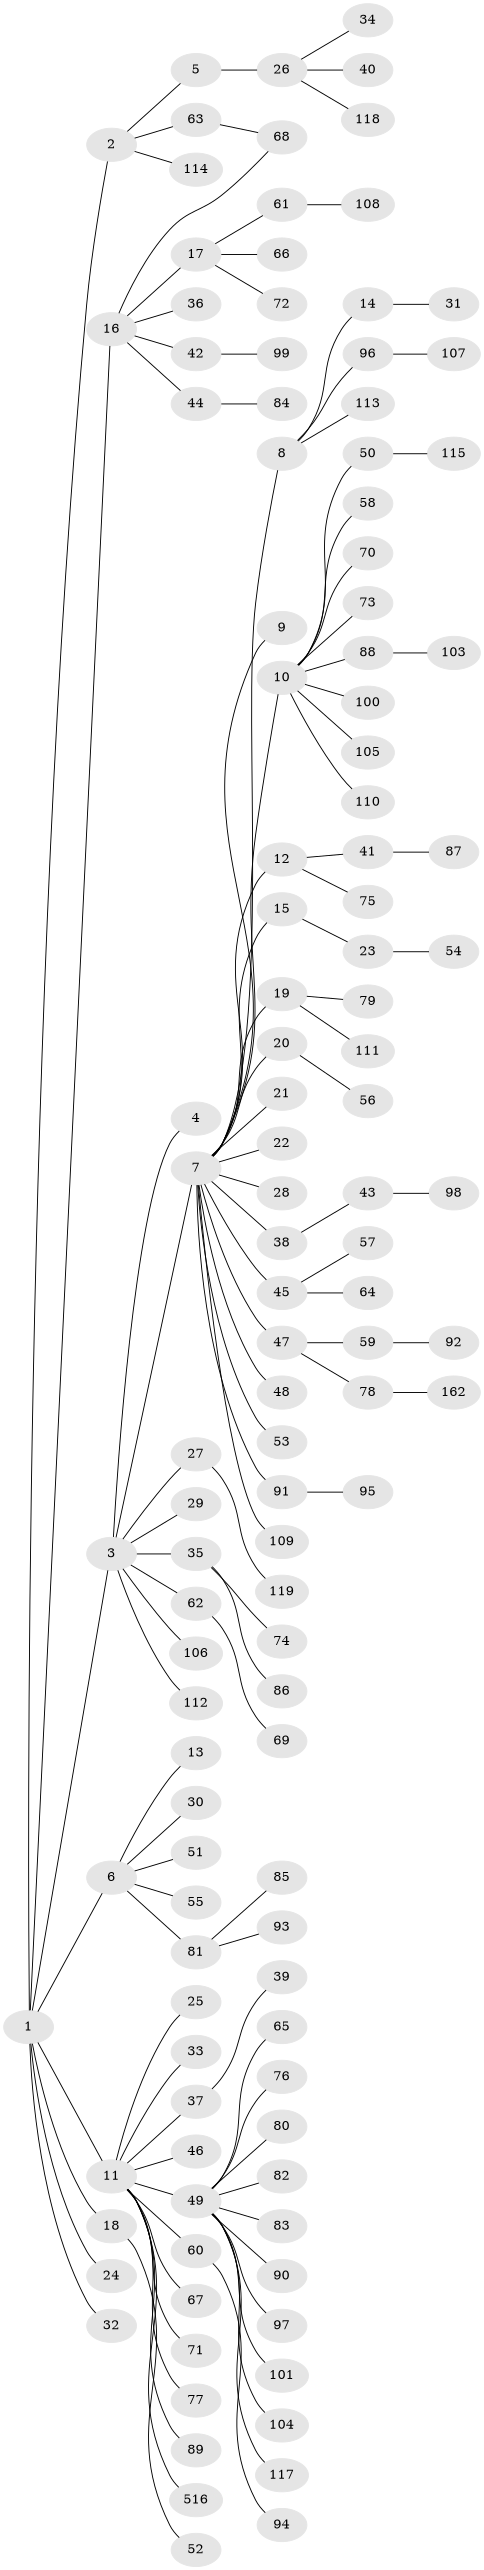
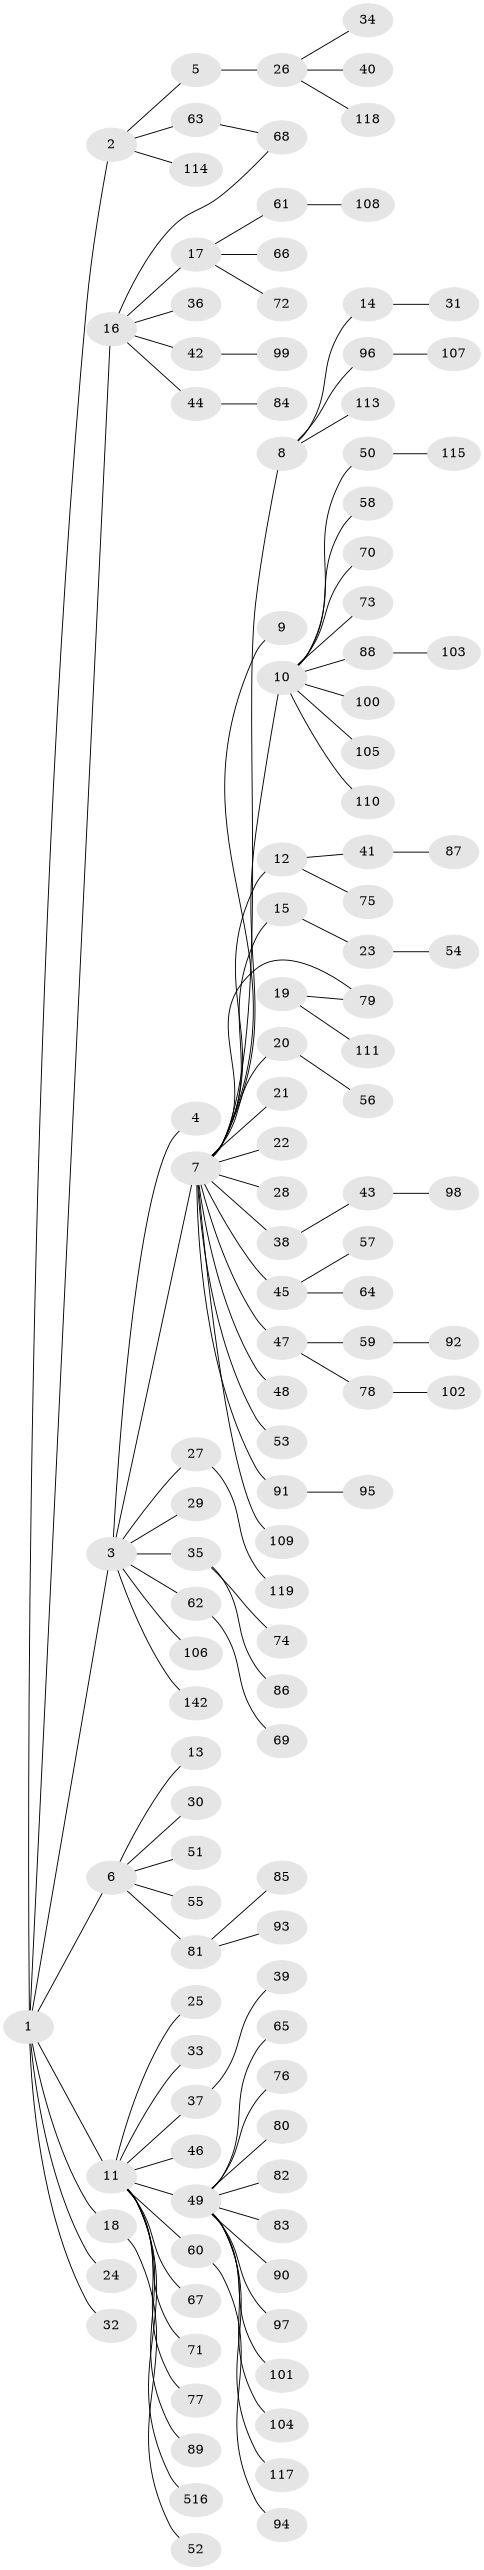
(239, 1081) -> (230, 1009)
(454, 1393) -> (454, 1393)
(196, 1703) -> (196, 1703)
